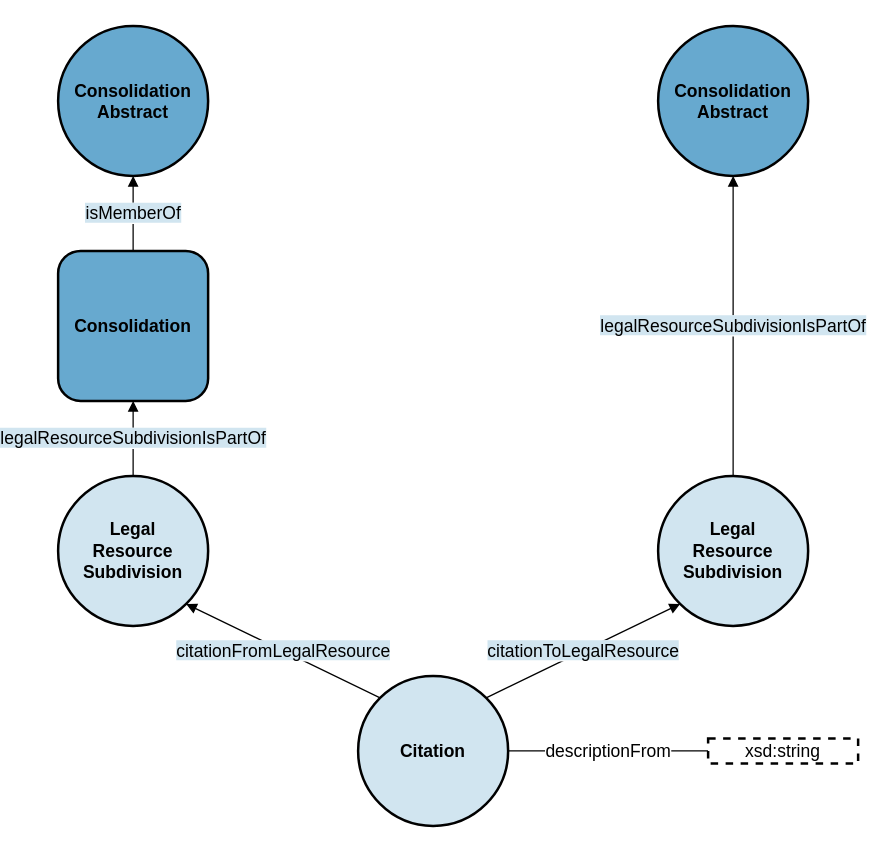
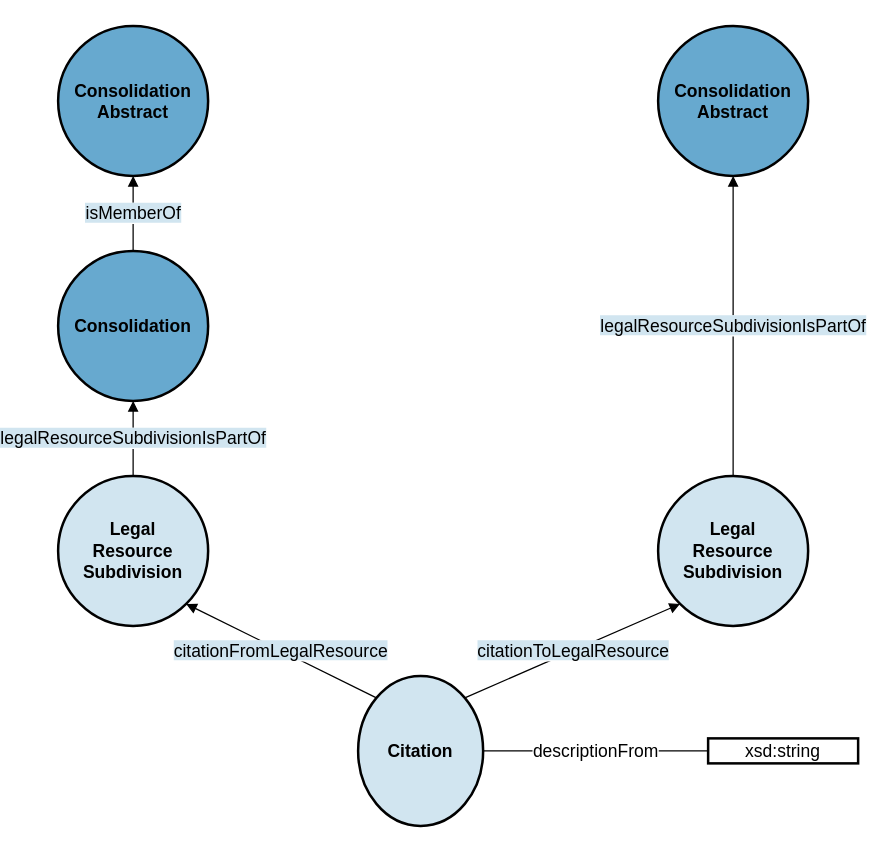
(133, 326) -> (133, 326)
(433, 751) -> (421, 751)
(783, 751) -> (783, 751)
